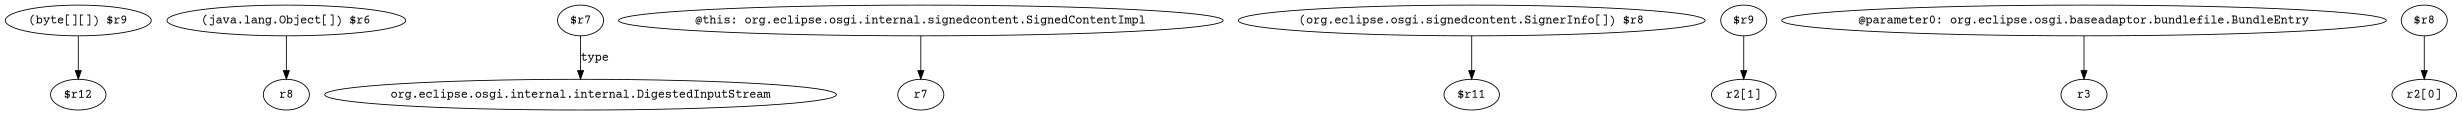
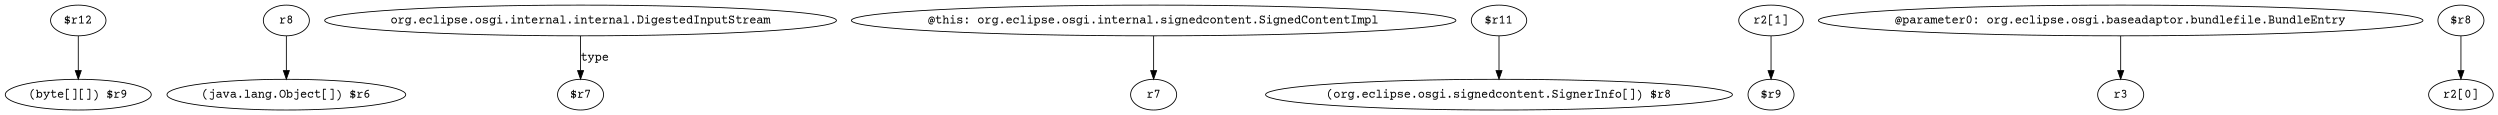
(78, 53) -> (78, 53)
(286, 53) -> (286, 53)
(581, 53) -> (581, 53)
(1472, 53) -> (1499, 53)
(1744, 53) -> (1771, 53)
